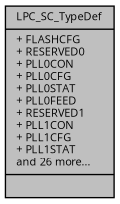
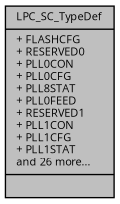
(46, 89) -> (46, 89)
